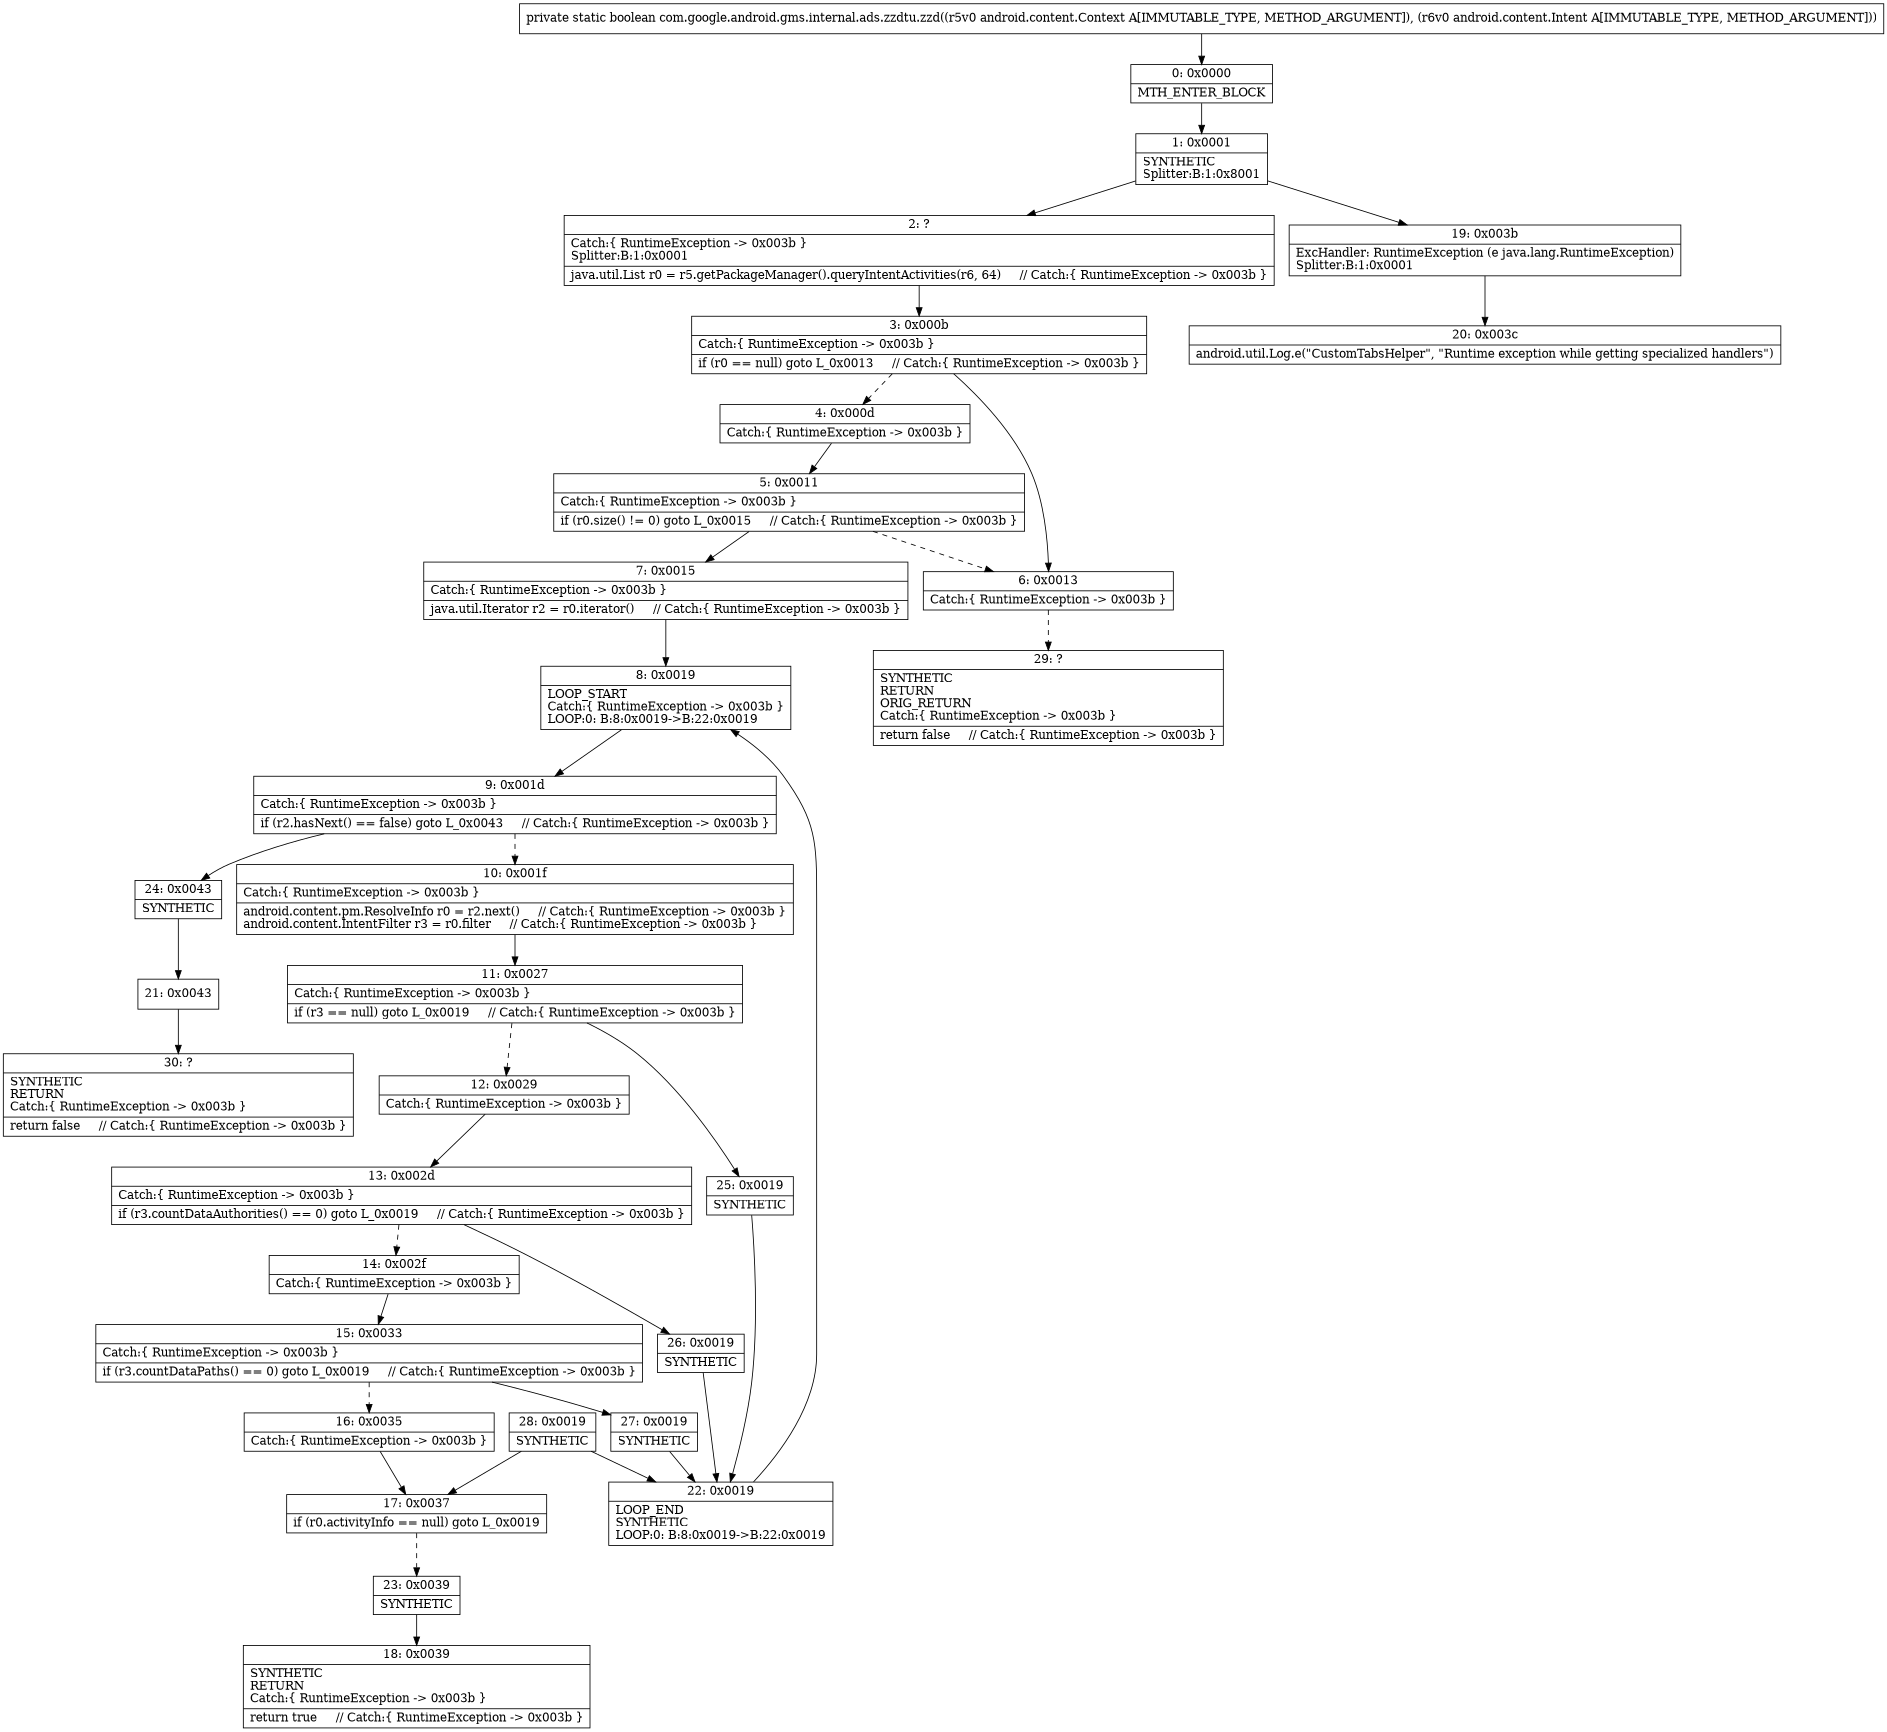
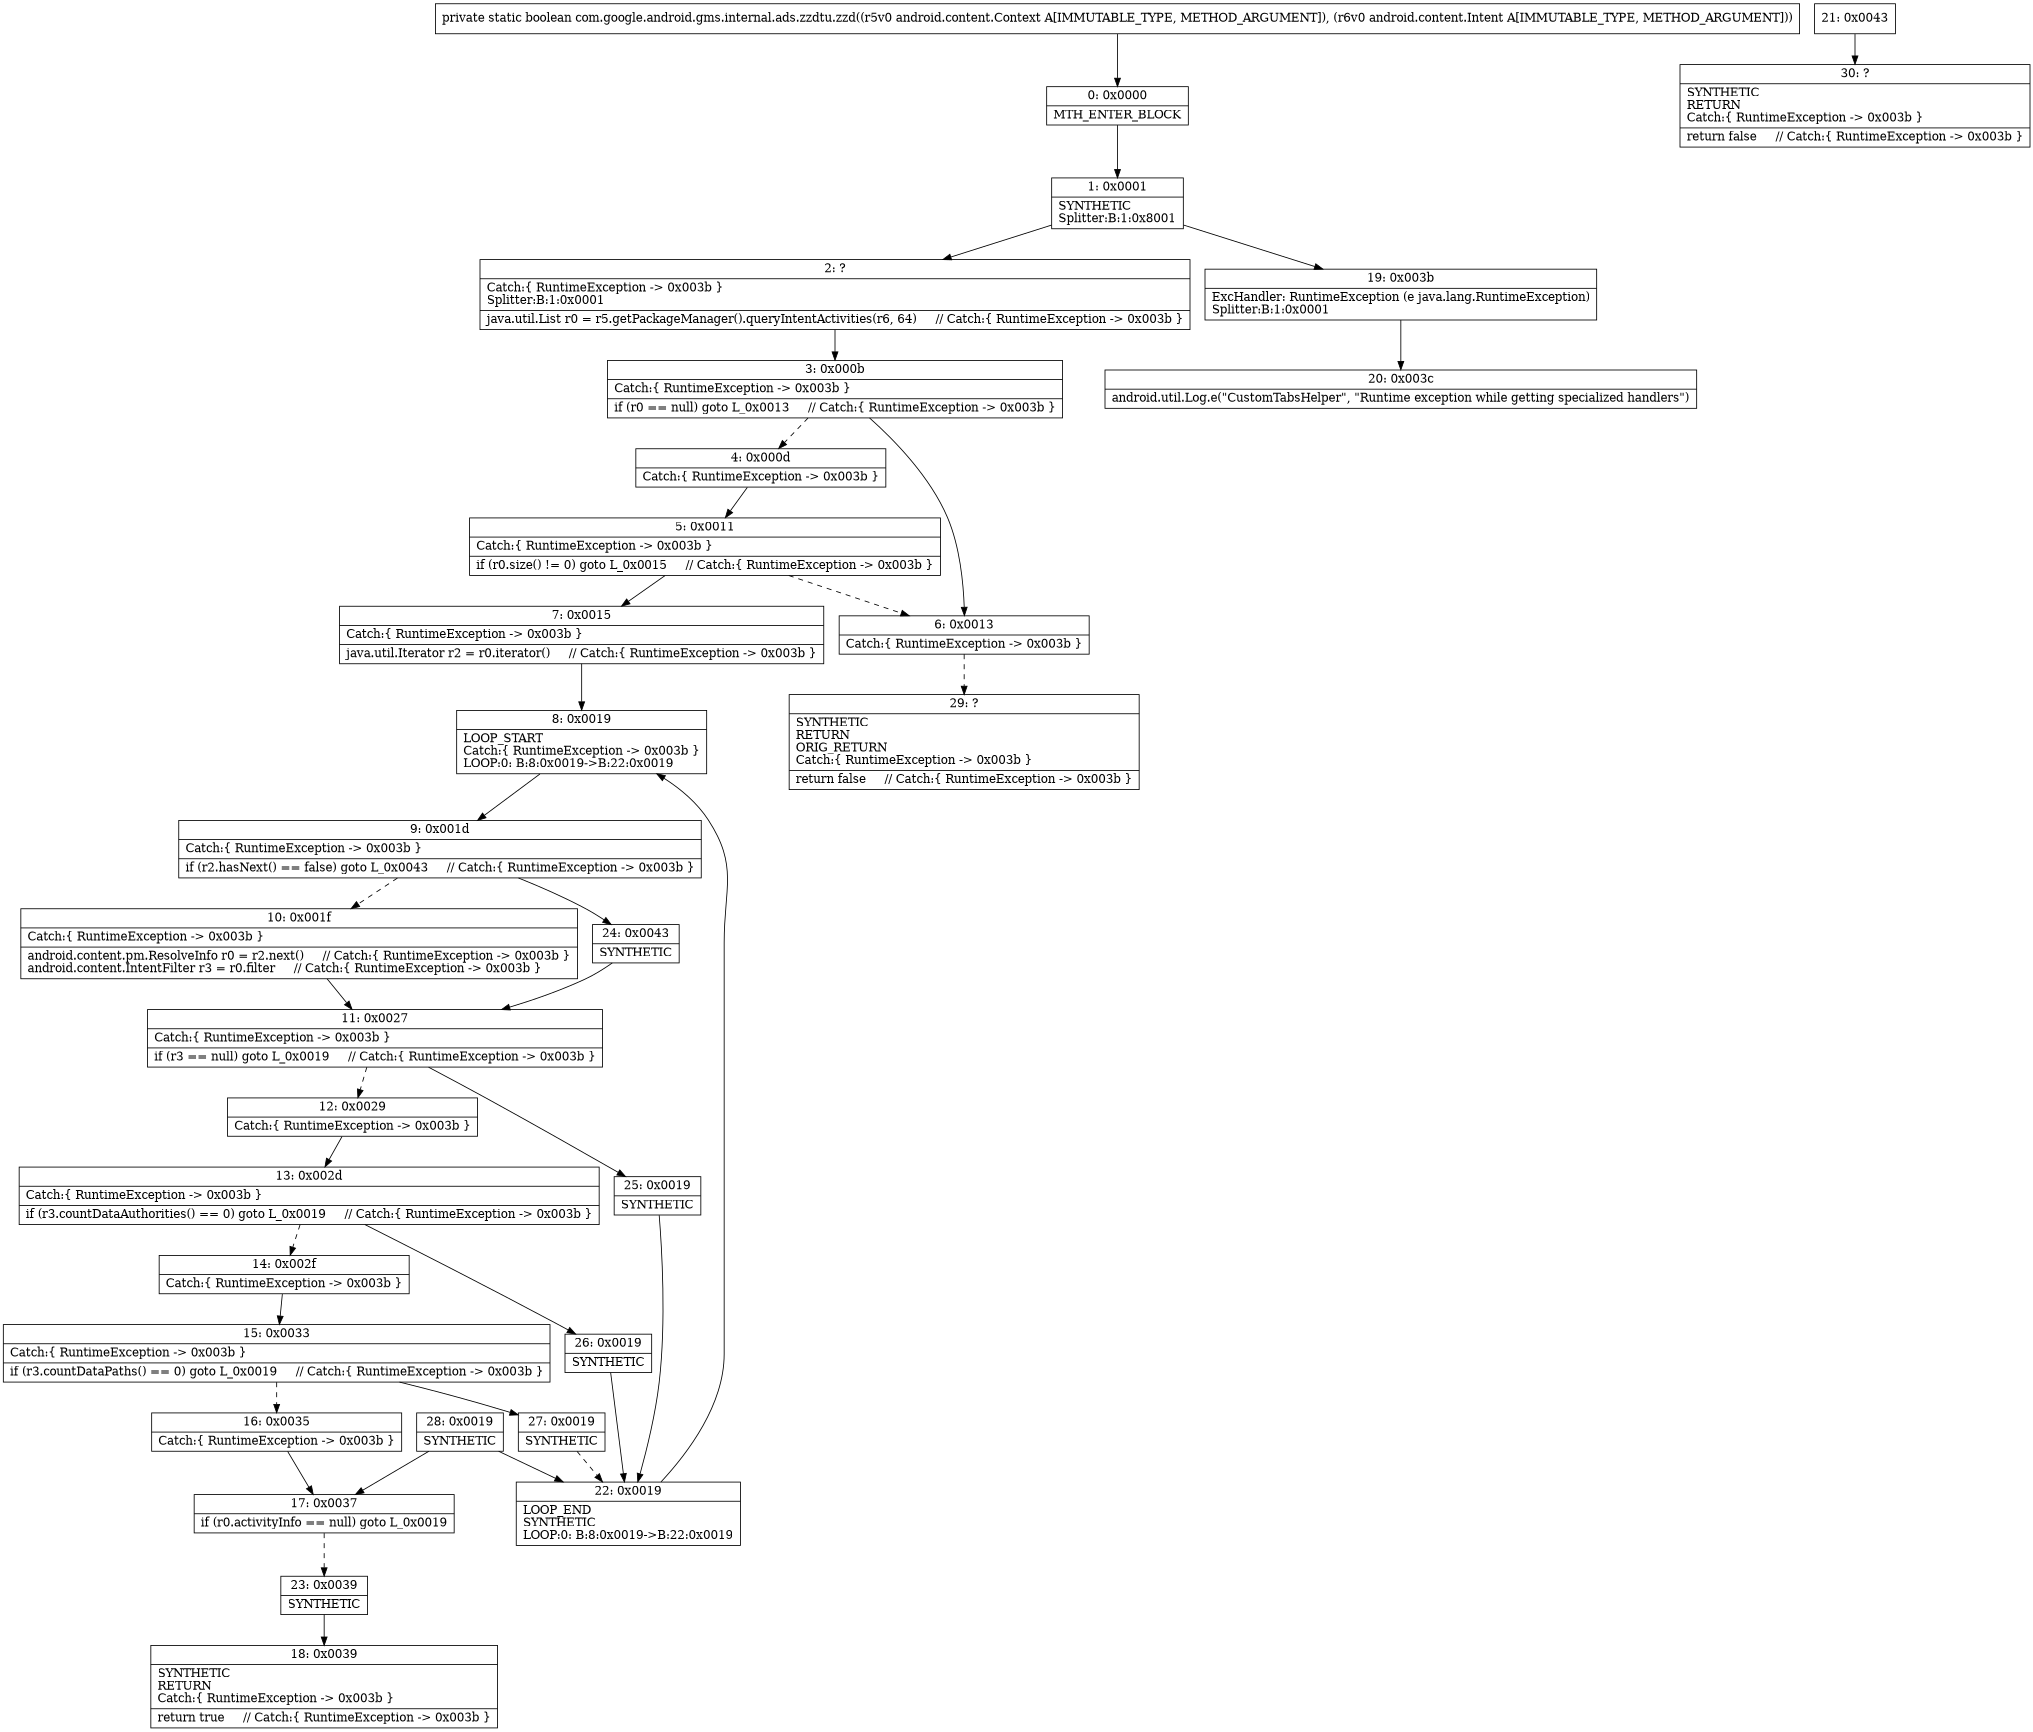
(178, 945) -> (563, 989)
(680, 1463) -> (587, 1463)
